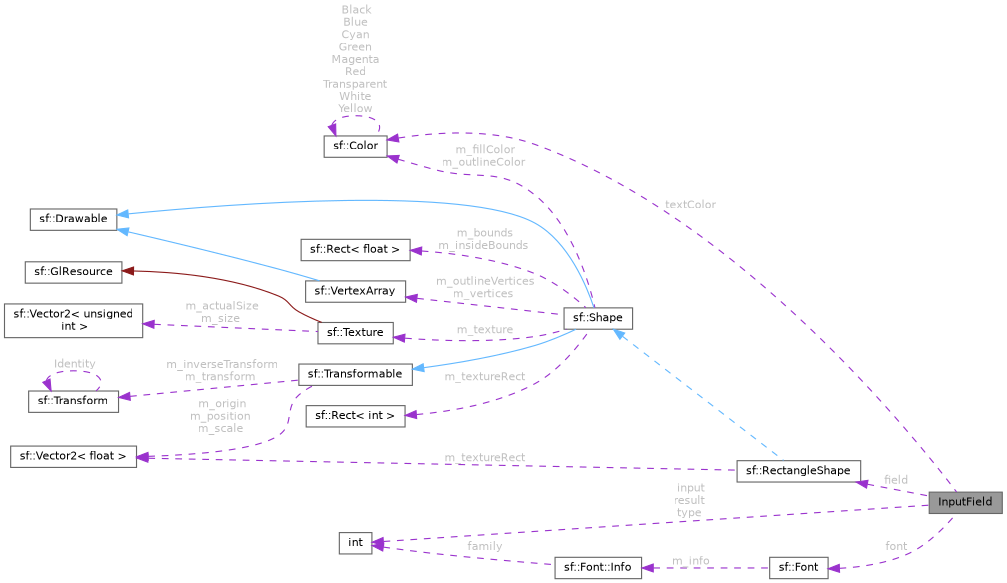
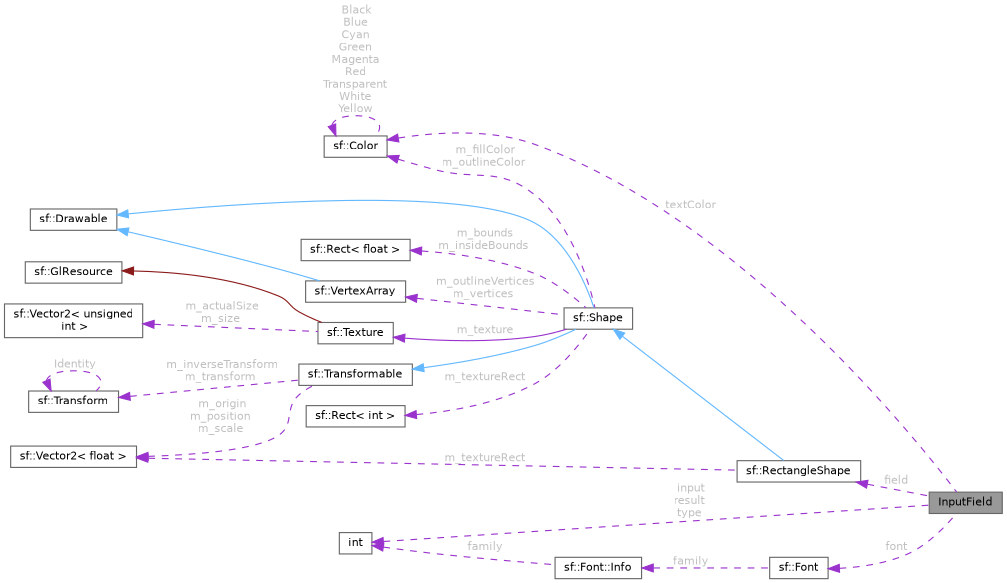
(486, 340) -> (486, 340)
(703, 398) -> (703, 398)
(689, 562) -> (689, 562)
